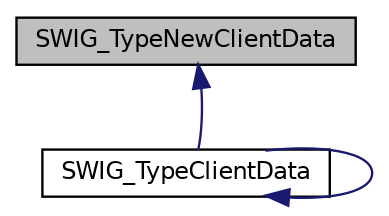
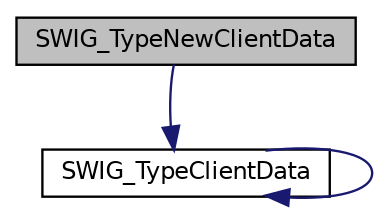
(202, 119) -> (170, 96)
